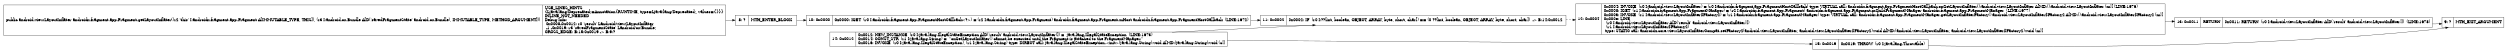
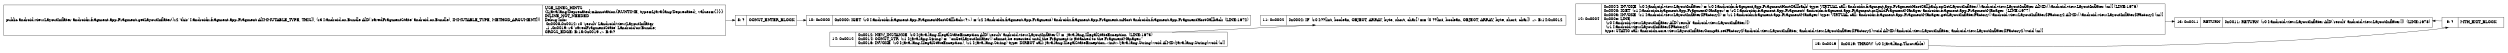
(771, 20) -> (772, 20)
(1254, 20) -> none
(1569, 20) -> none
(2479, 22) -> (2478, 22)
(2436, 24) -> (2439, 21)
(1519, 42) -> none
